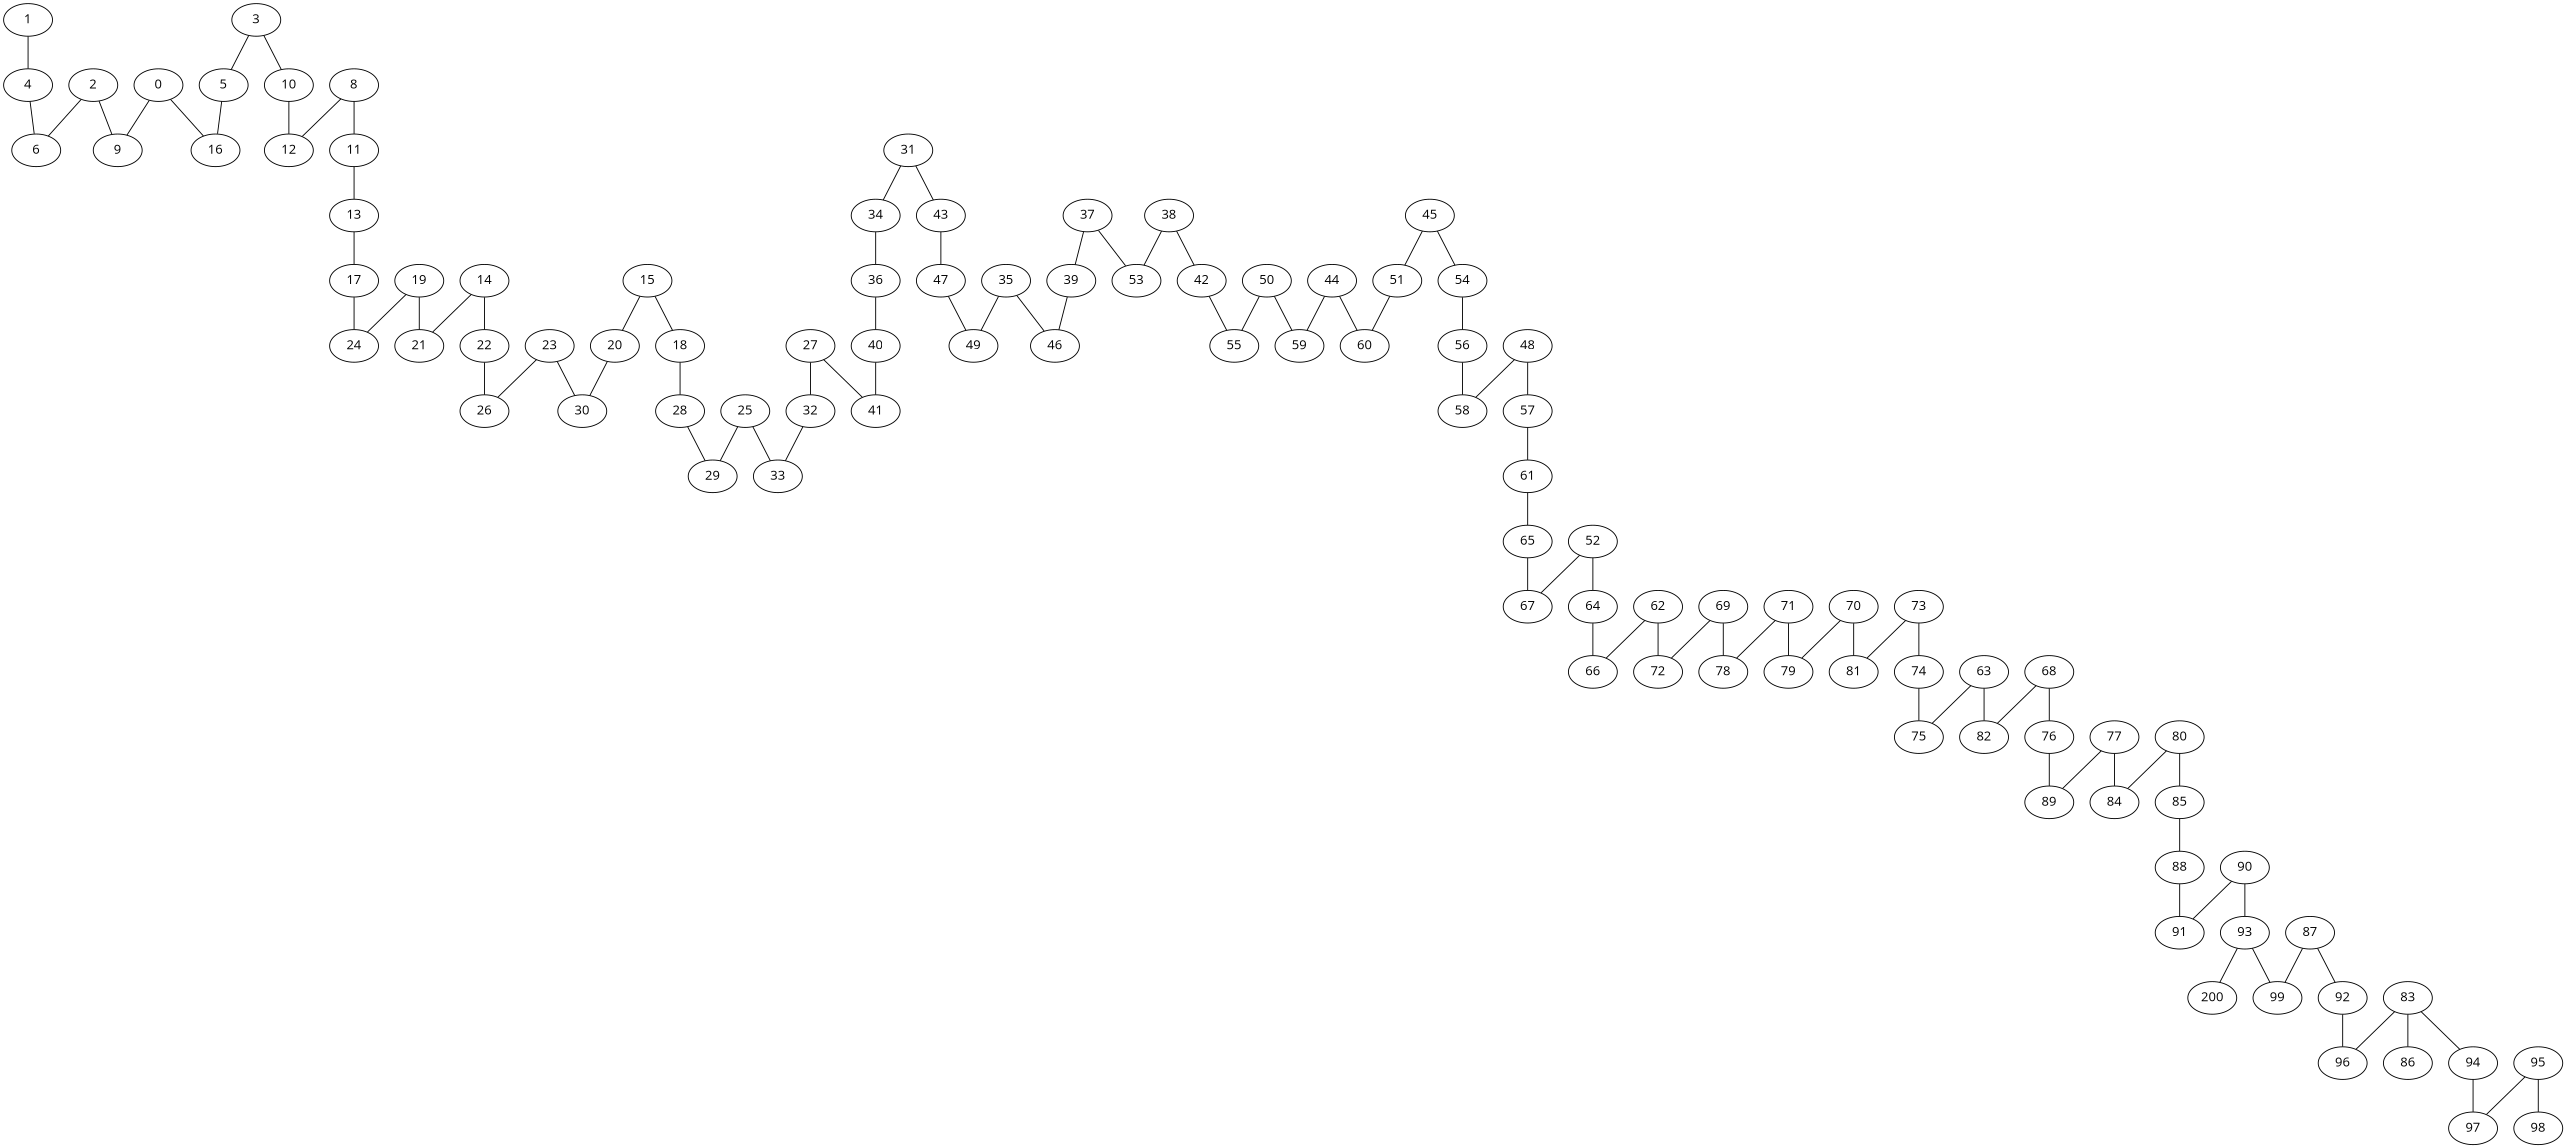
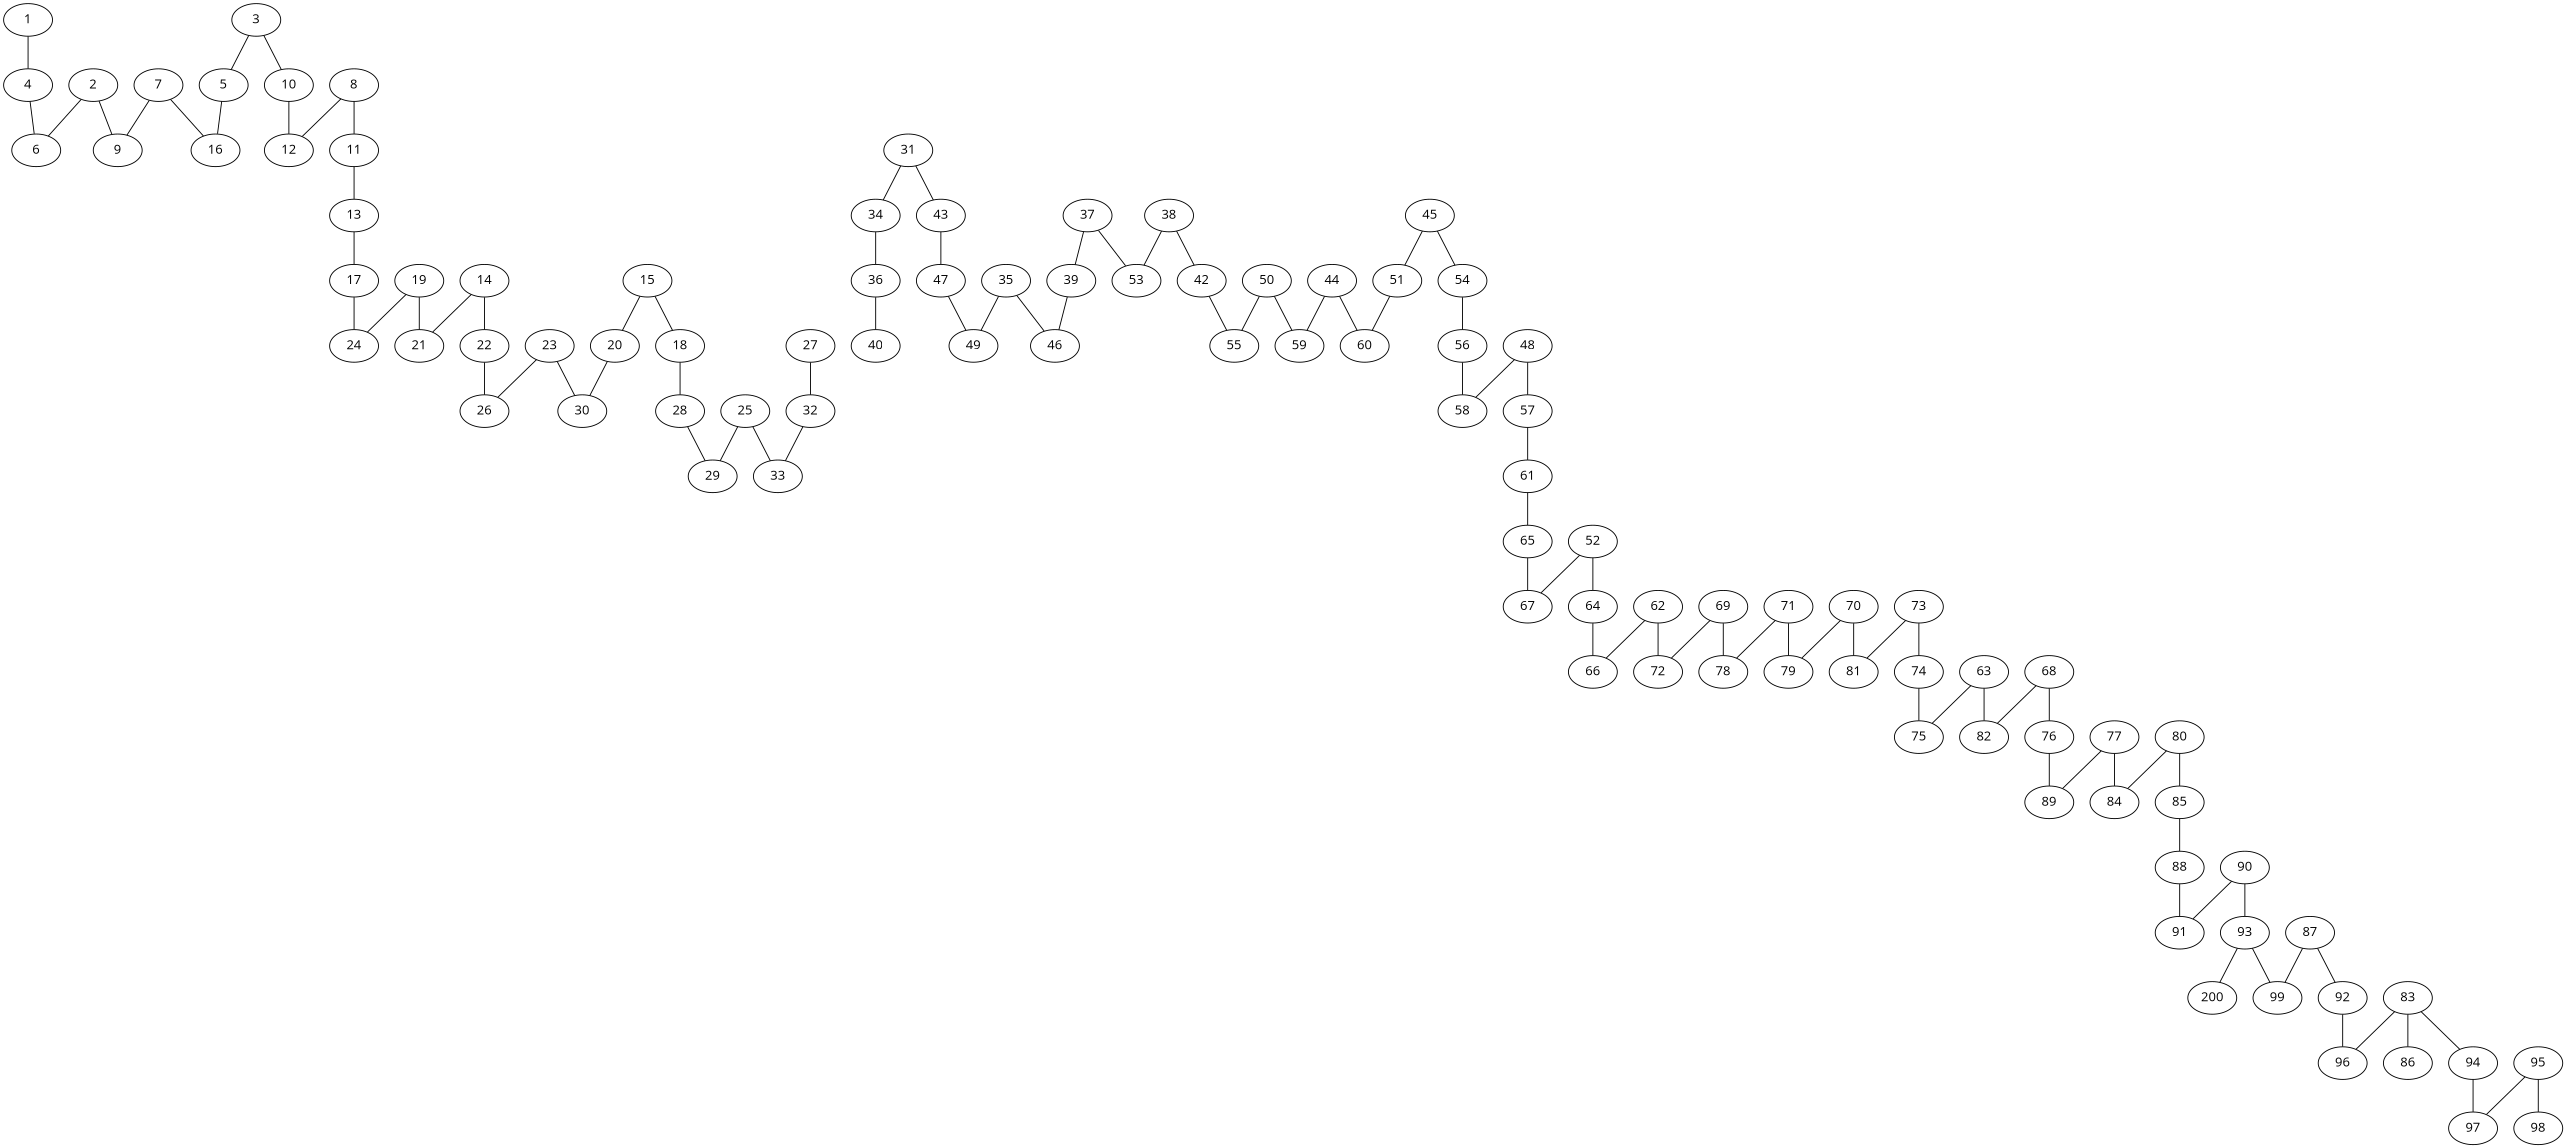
(158, 85) -> (158, 85)
(876, 411) -> none
